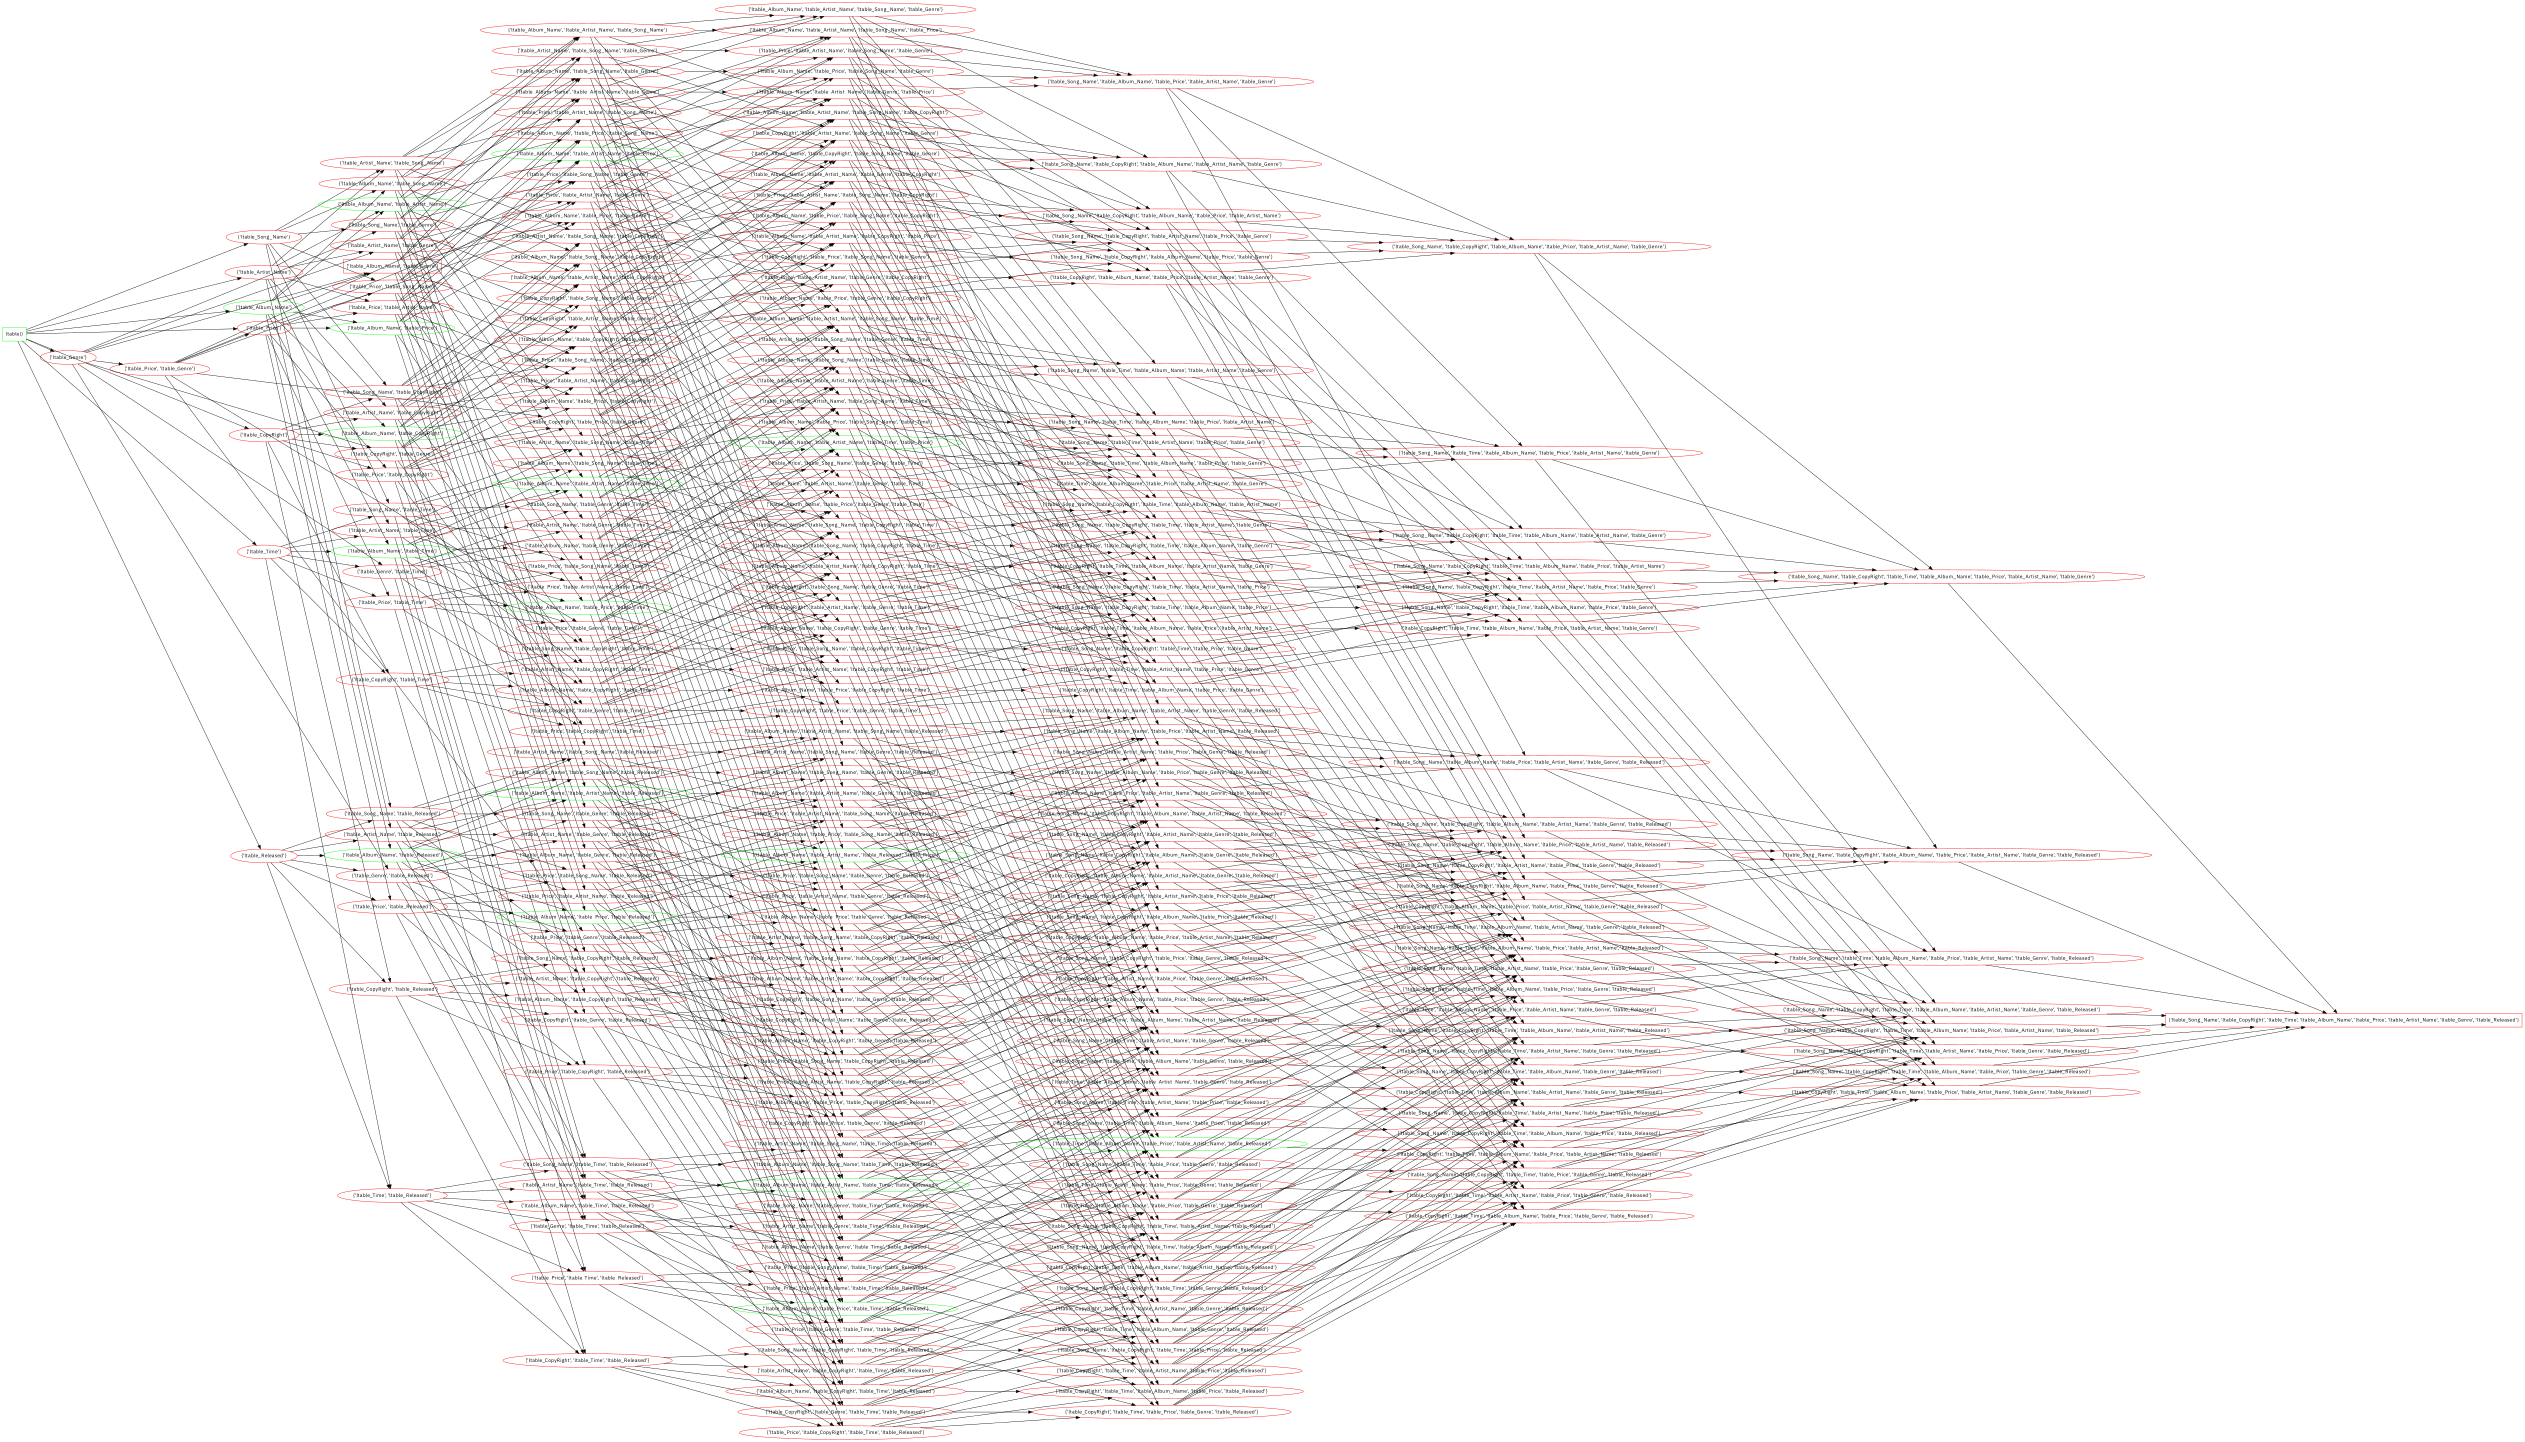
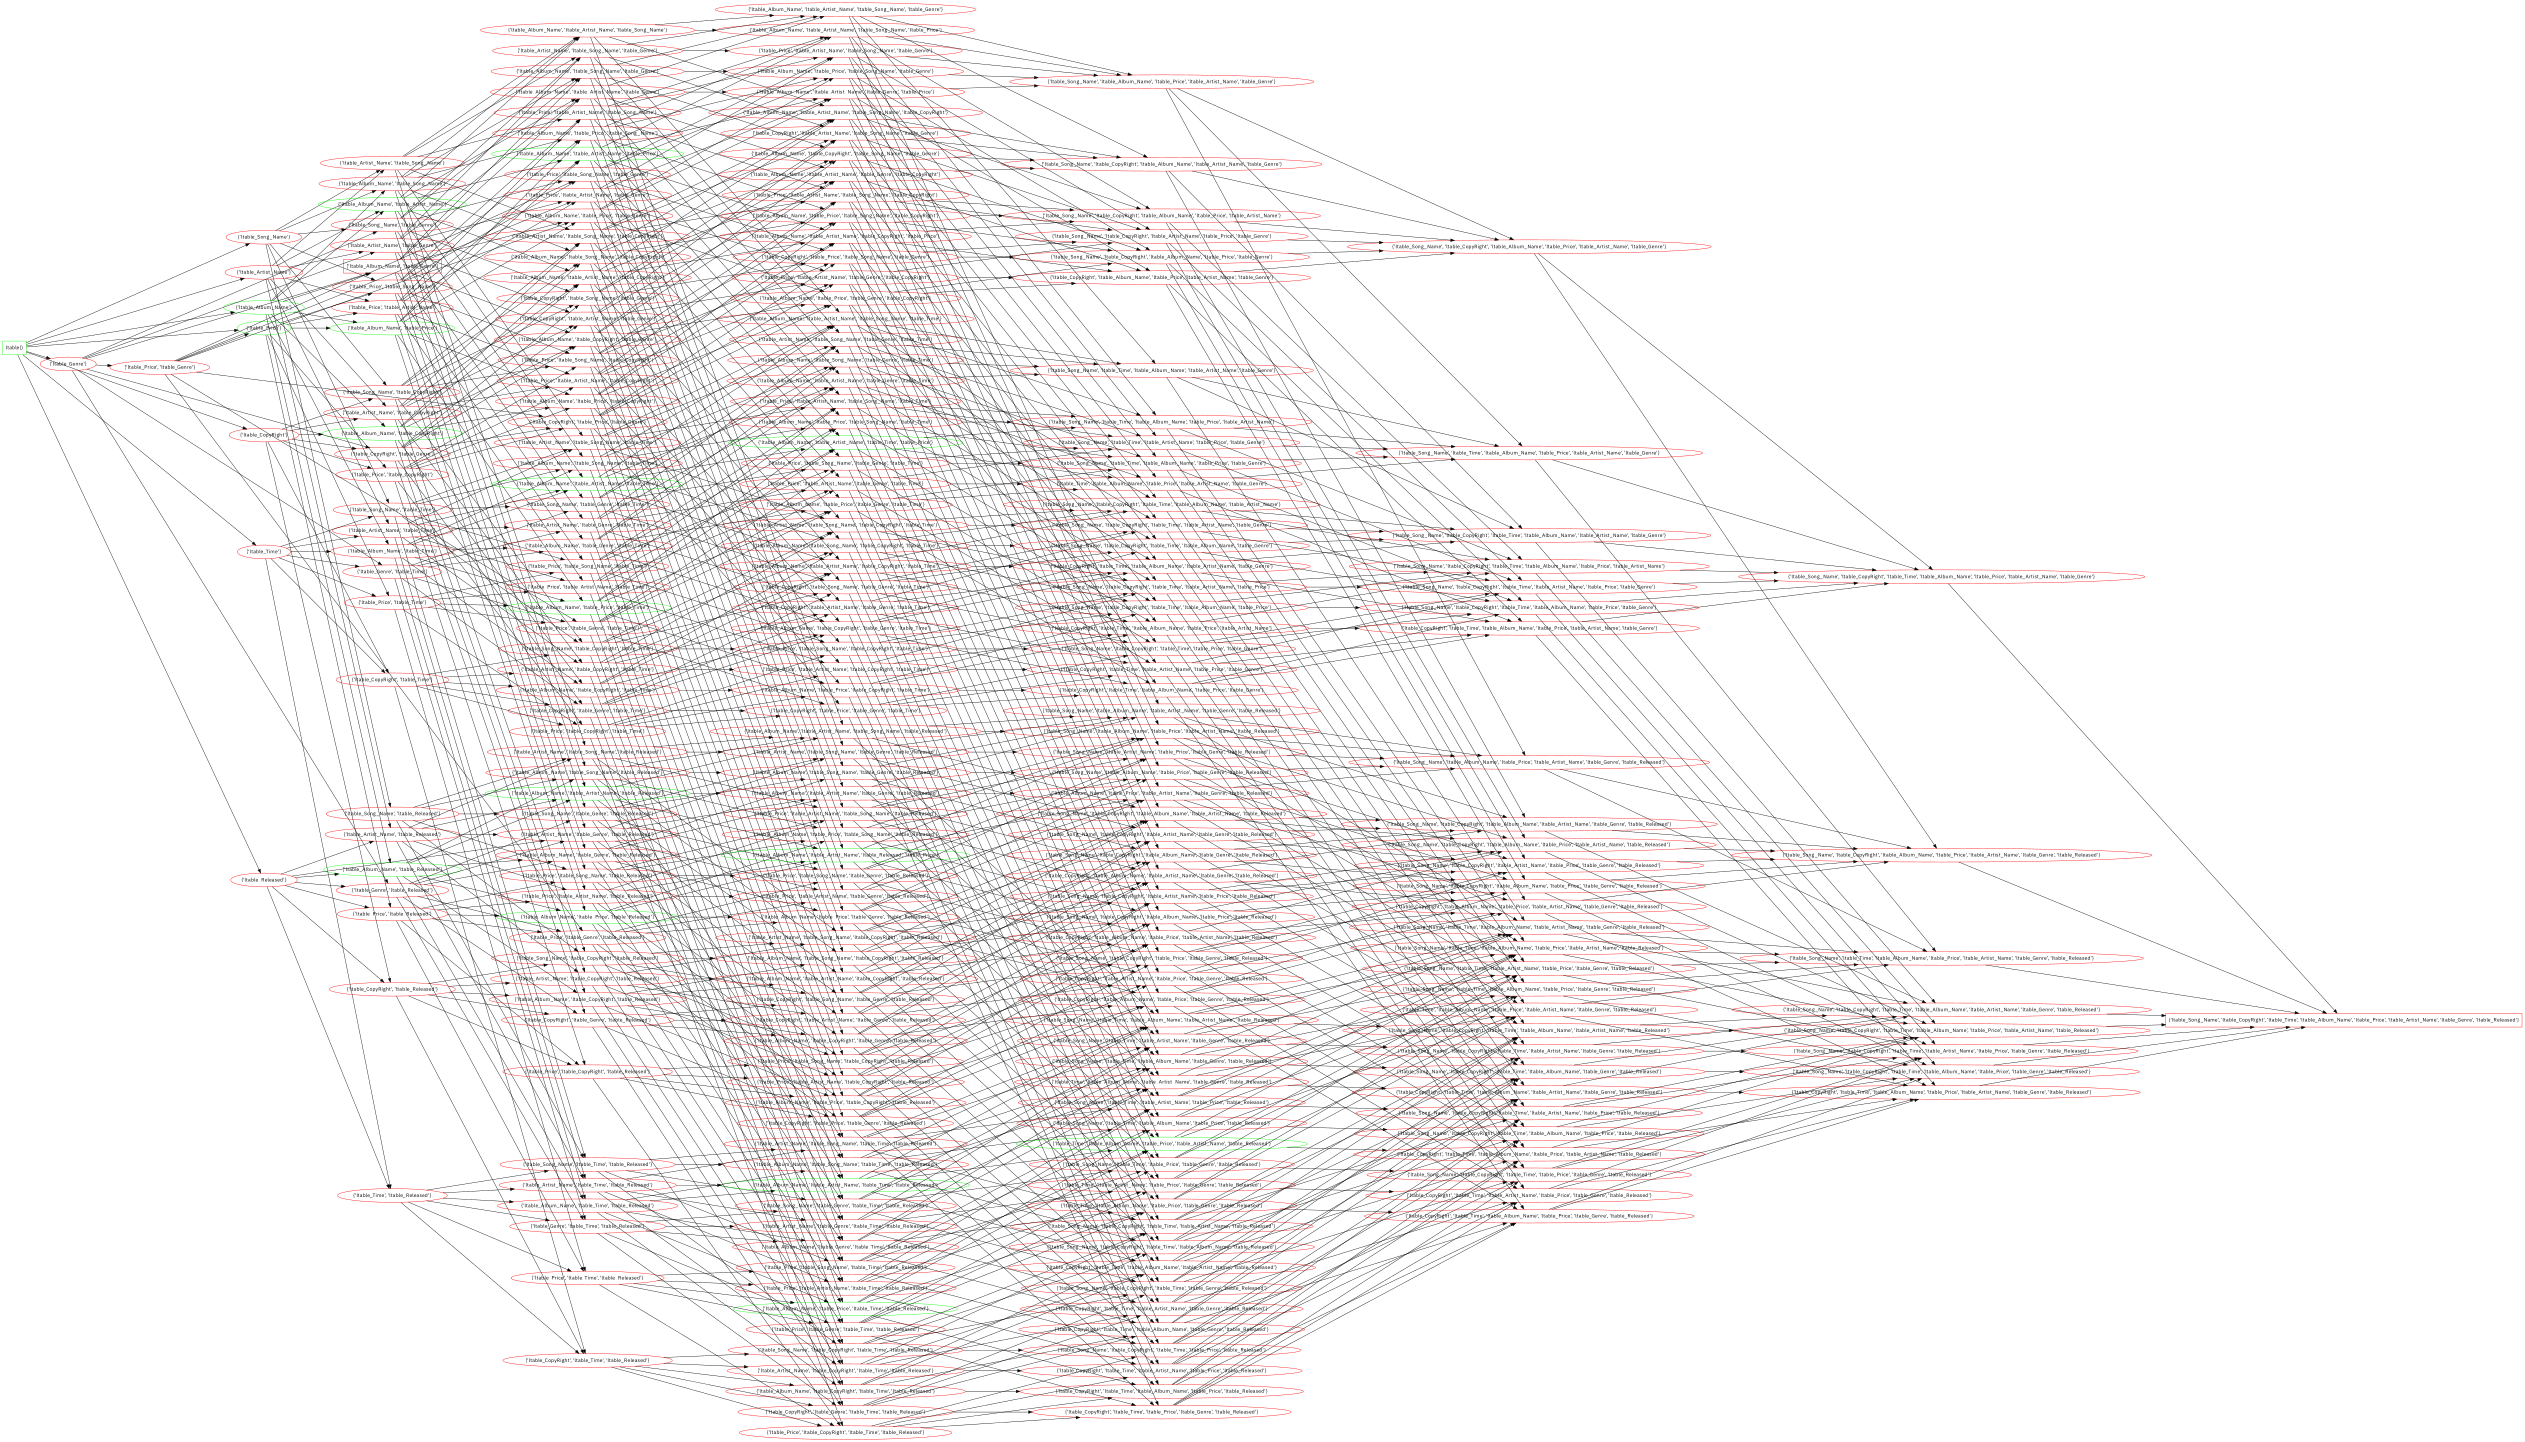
(264, 328) -> (264, 328)
(392, 551) -> (392, 551)
(325, 836) -> (404, 860)
